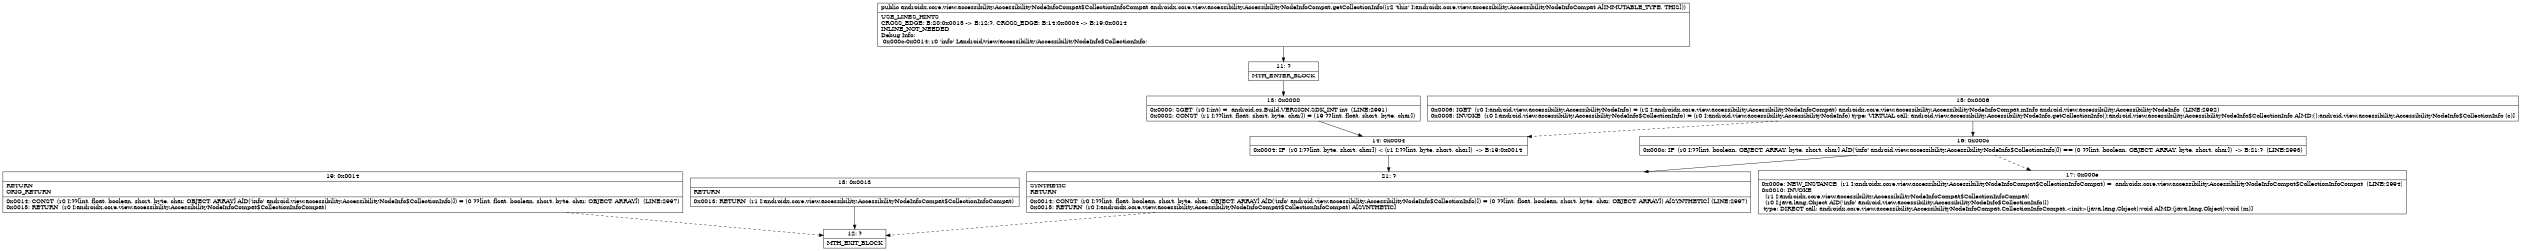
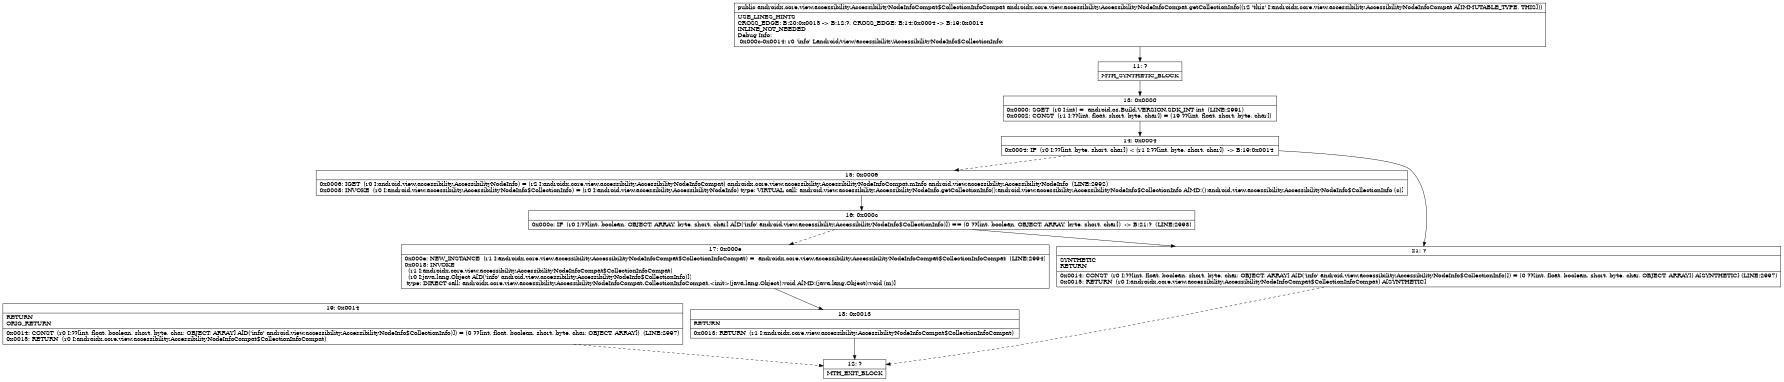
(1283, 76) -> (1140, 76)
(1655, 129) -> (1015, 163)
(1789, 191) -> (431, 265)
none -> (797, 298)
